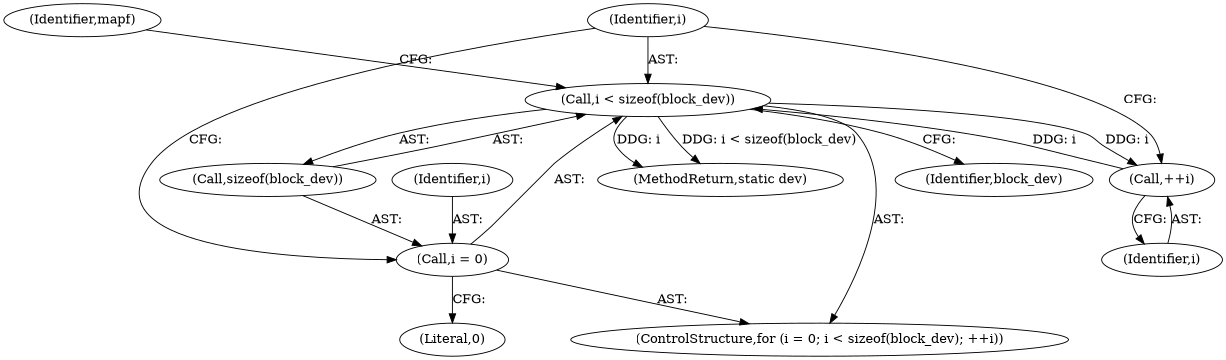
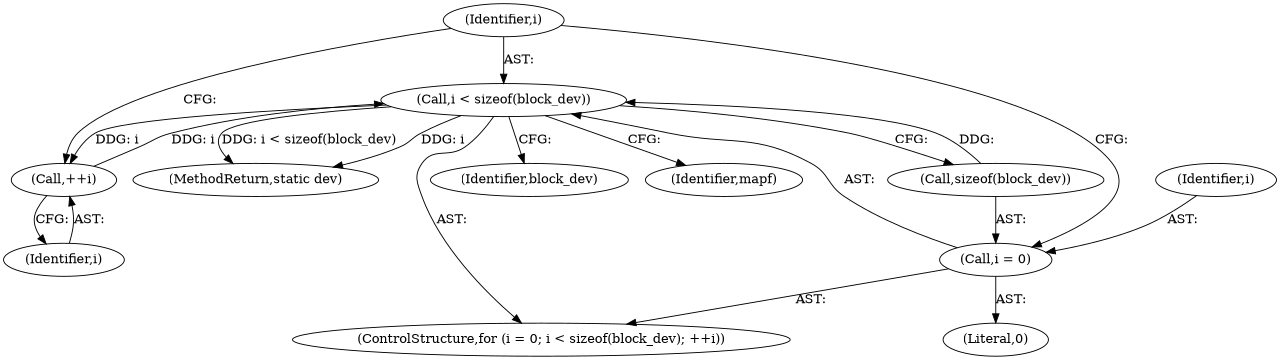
(351, 58) -> (611, 139)
(417, 140) -> (914, 140)
(510, 140) -> (979, 140)
(471, 300) -> (1013, 300)
